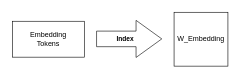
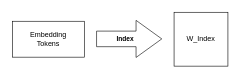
(201, 39) -> (201, 39)
